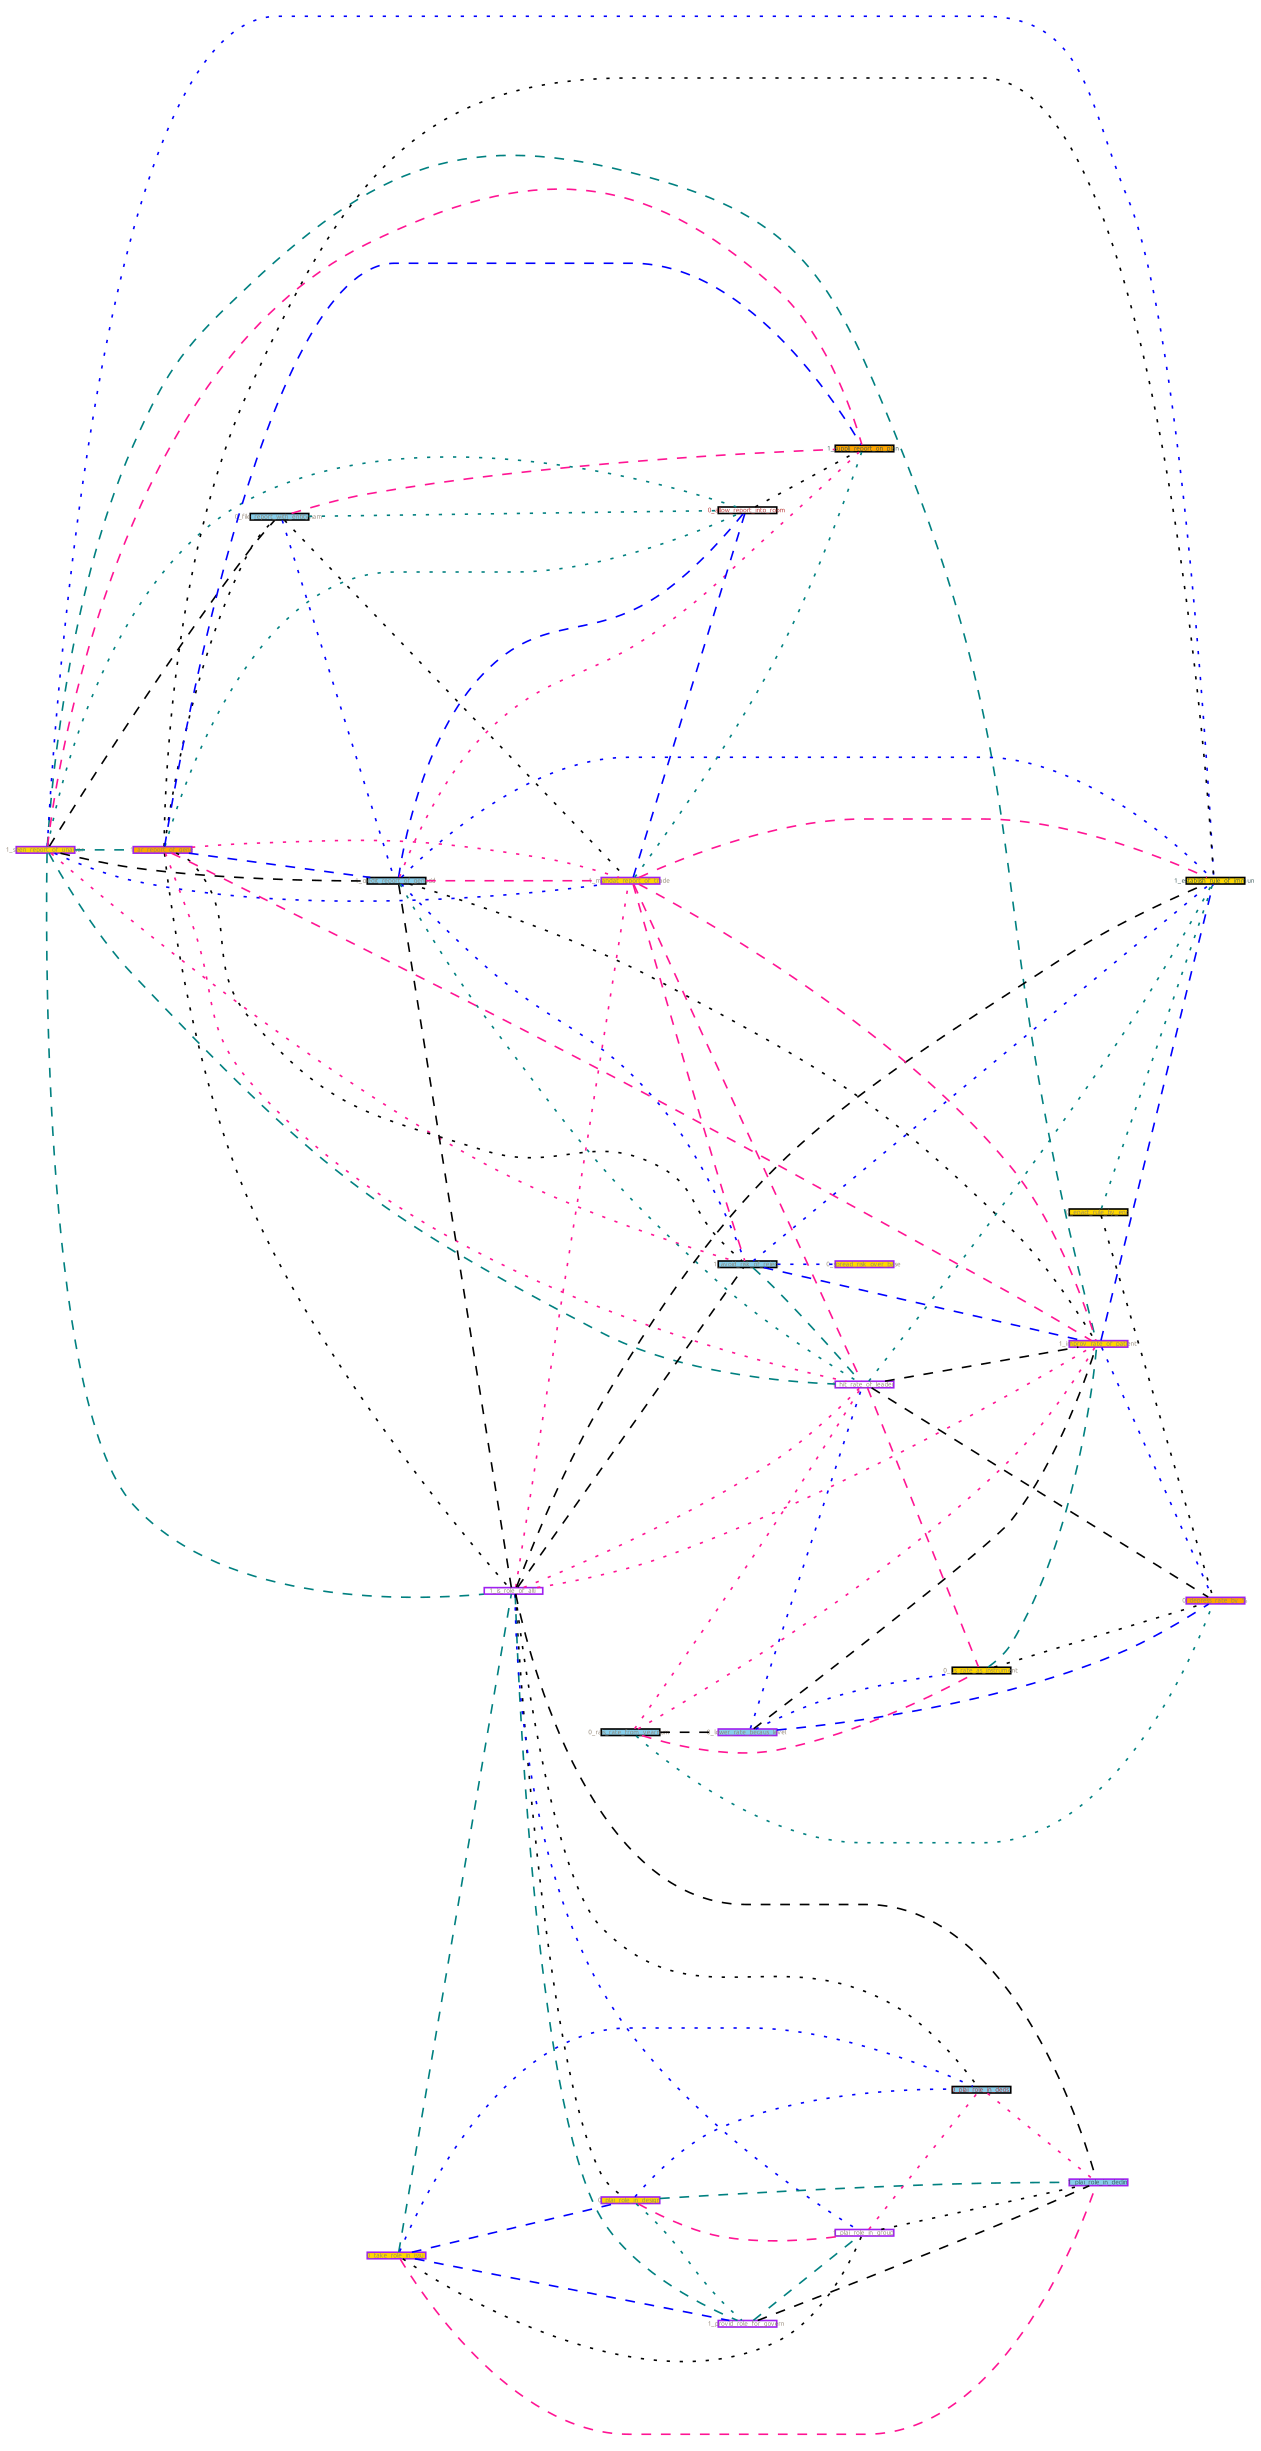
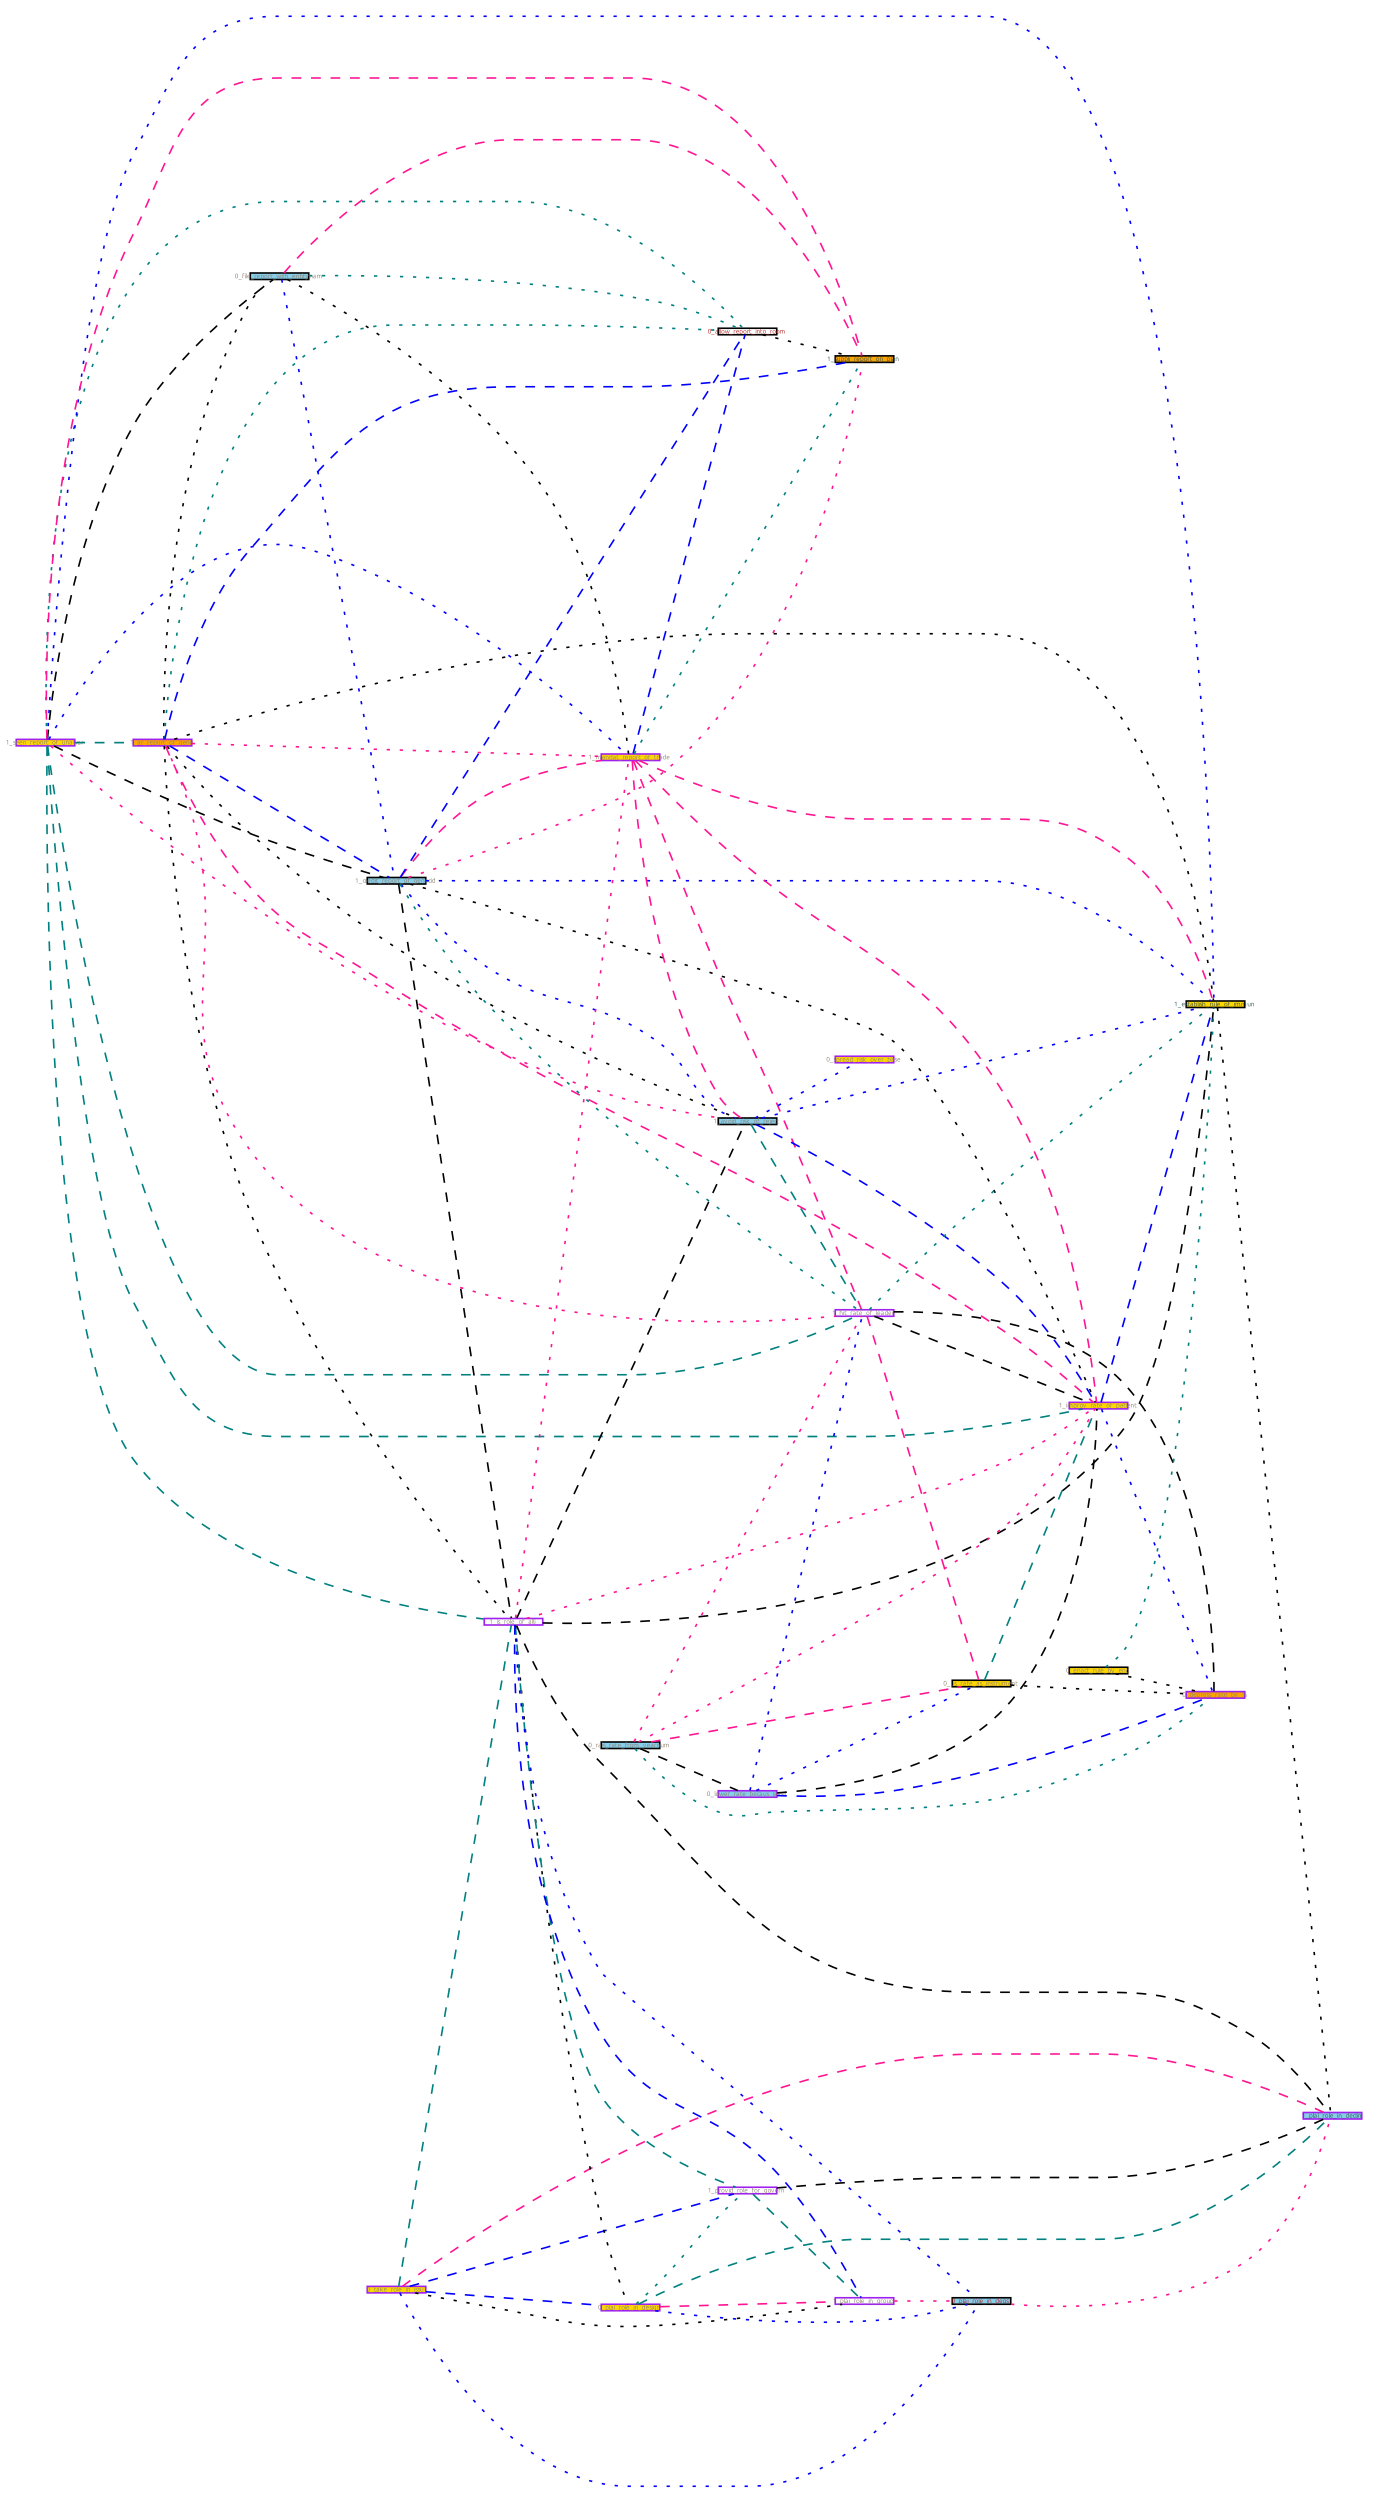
(702, 1504) -> none
(633, 1953) -> (652, 2017)
(590, 1965) -> (591, 2014)
(982, 2208) -> (1274, 1560)
